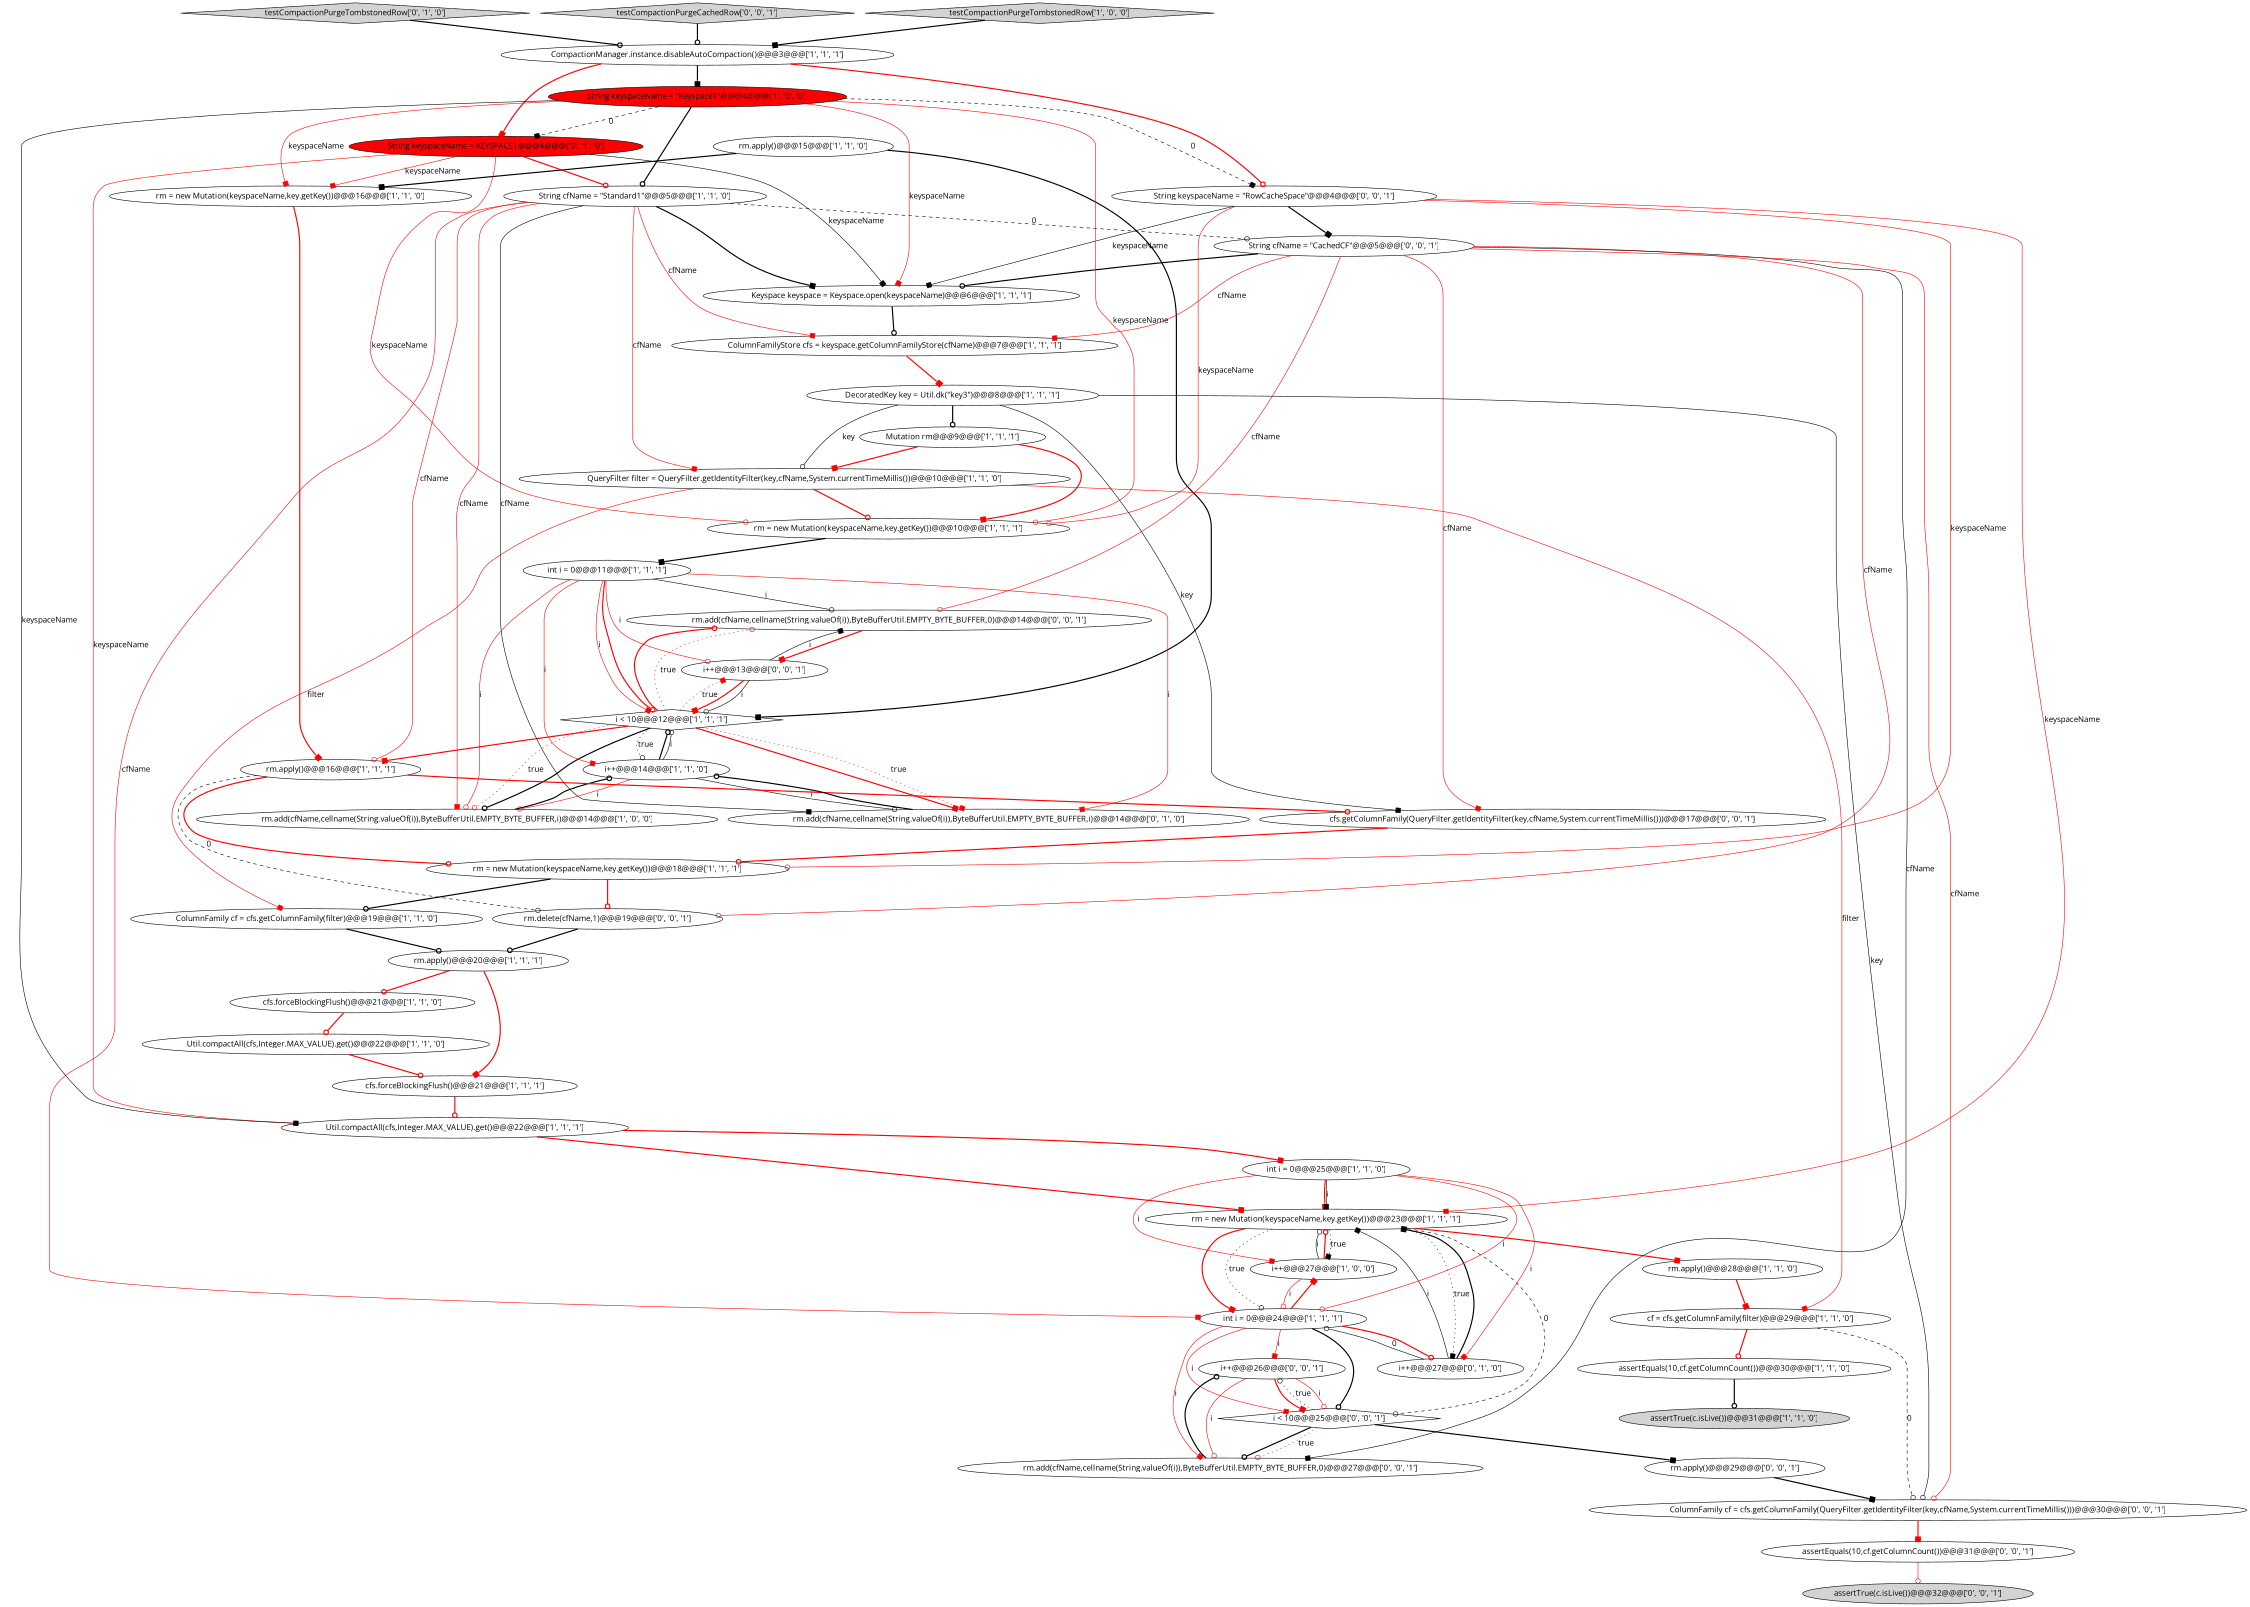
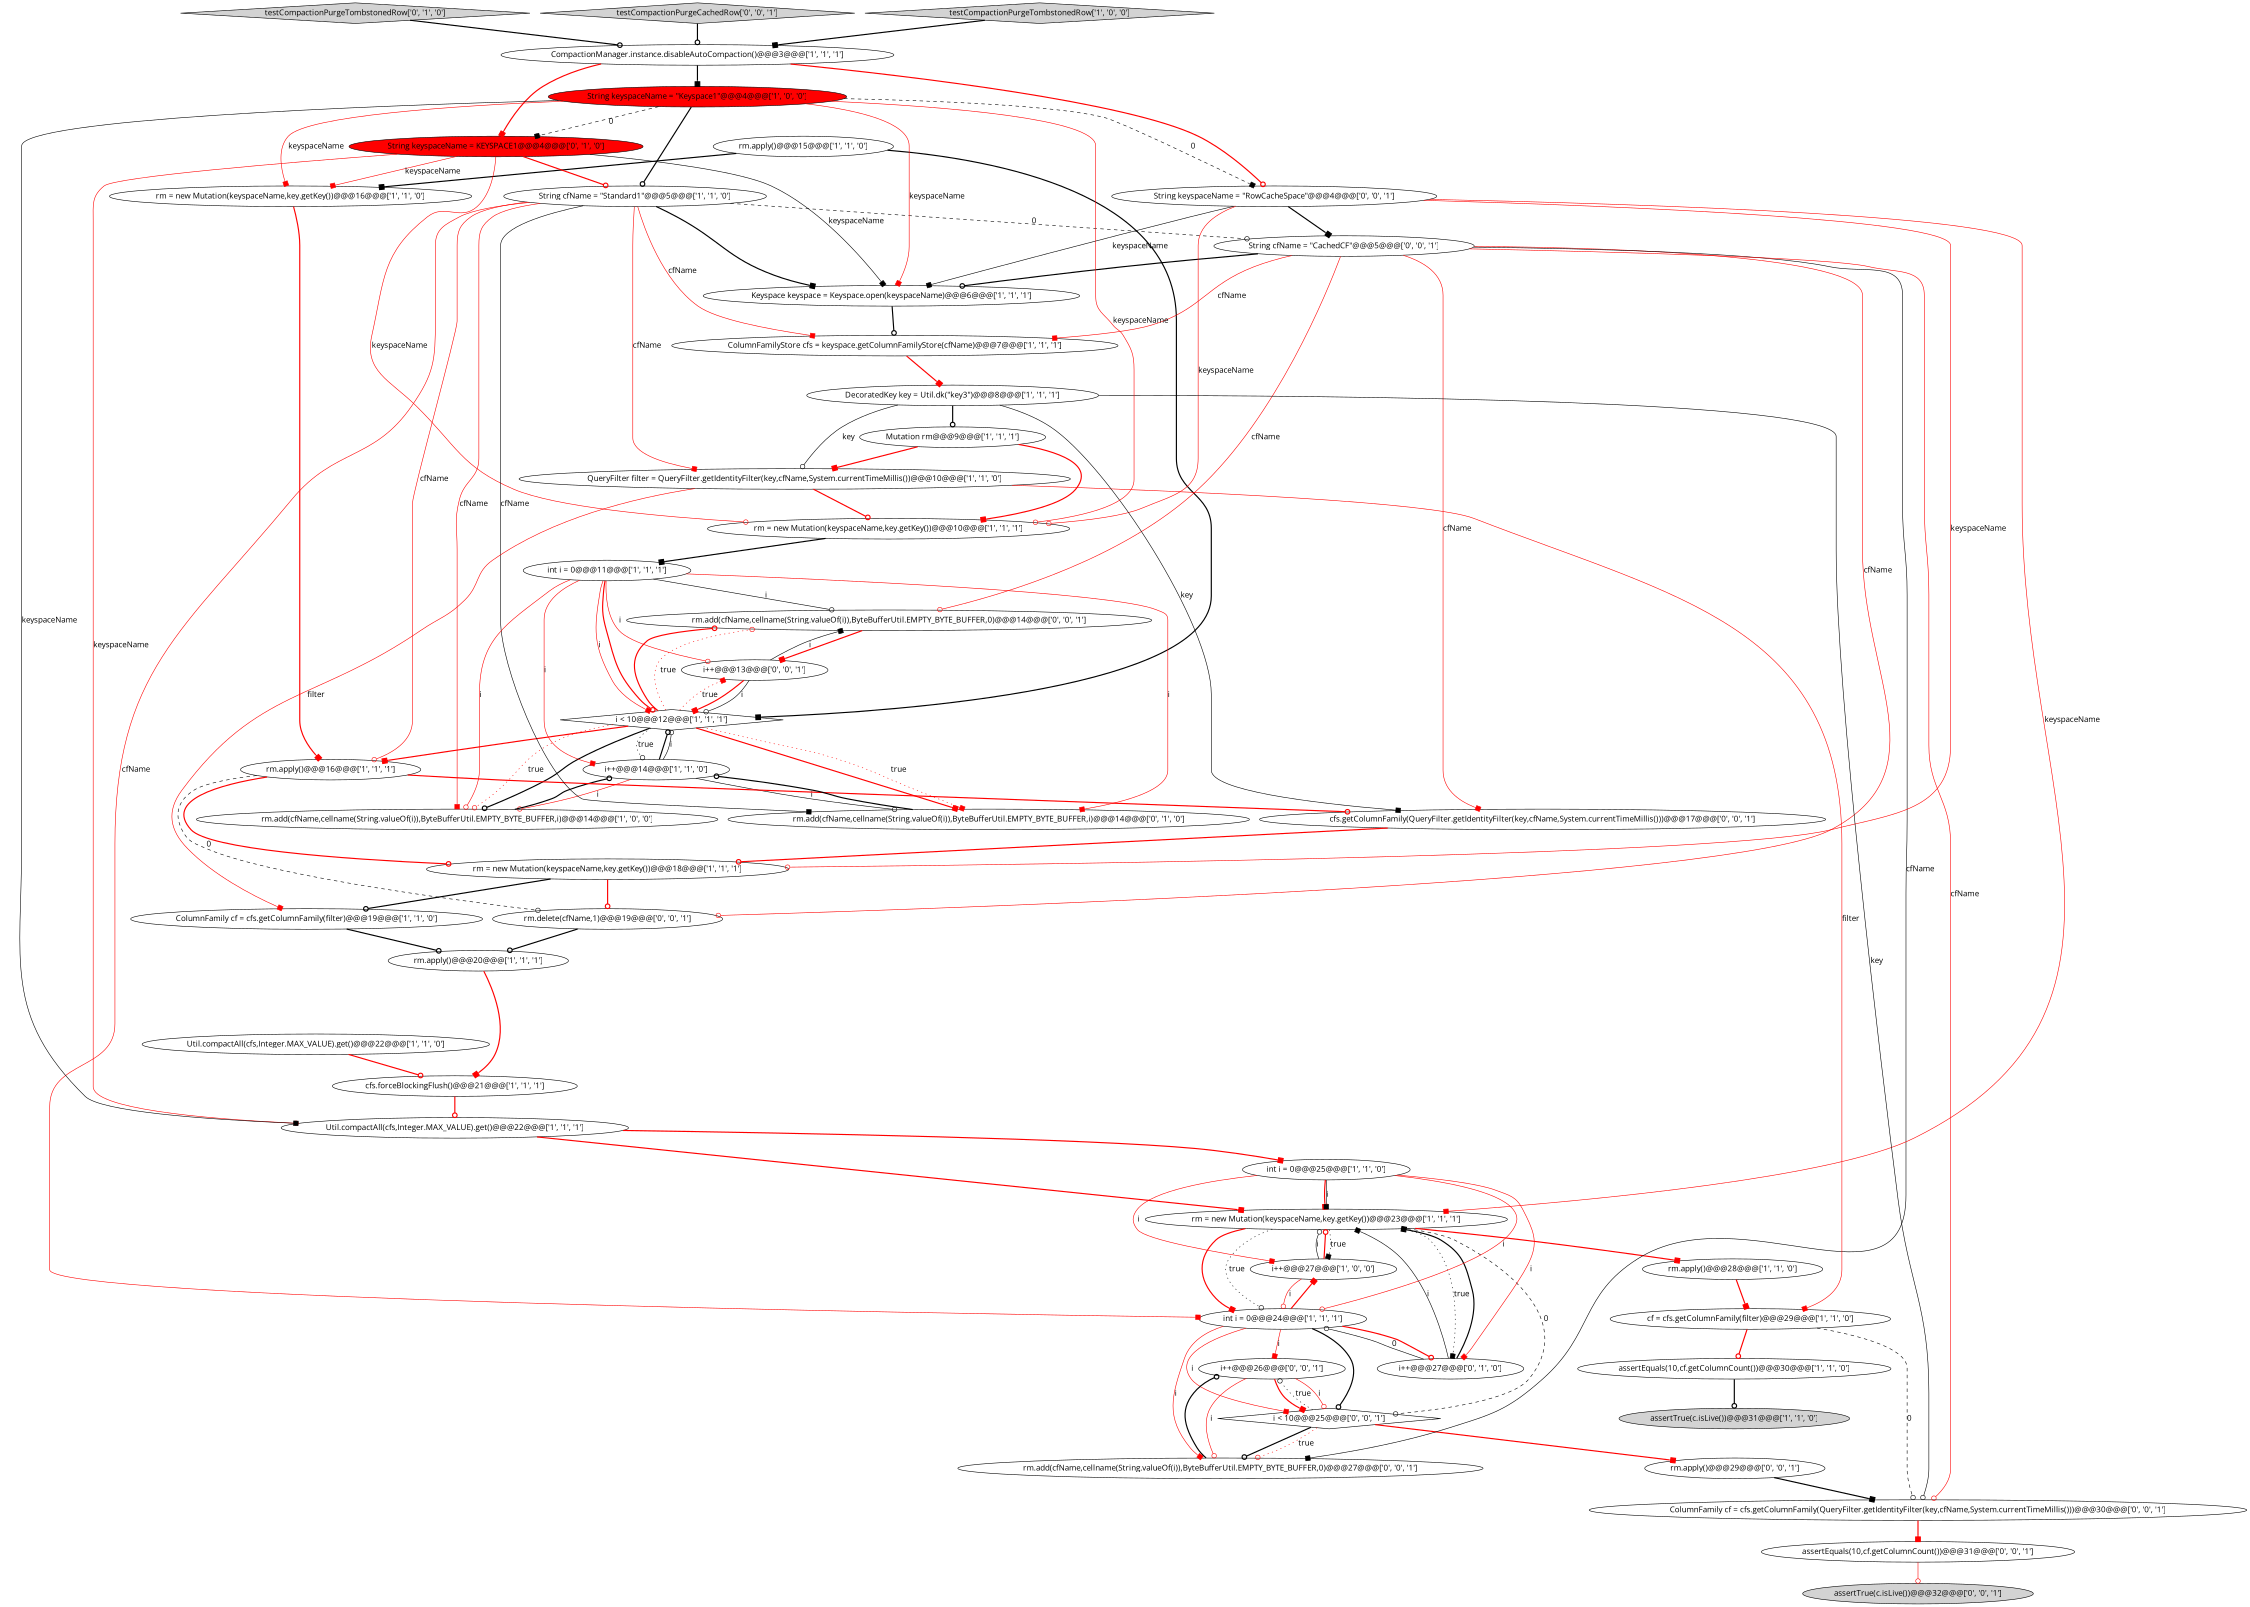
(352, 1003) -> none
(1522, 1442) -> (1522, 1442)
